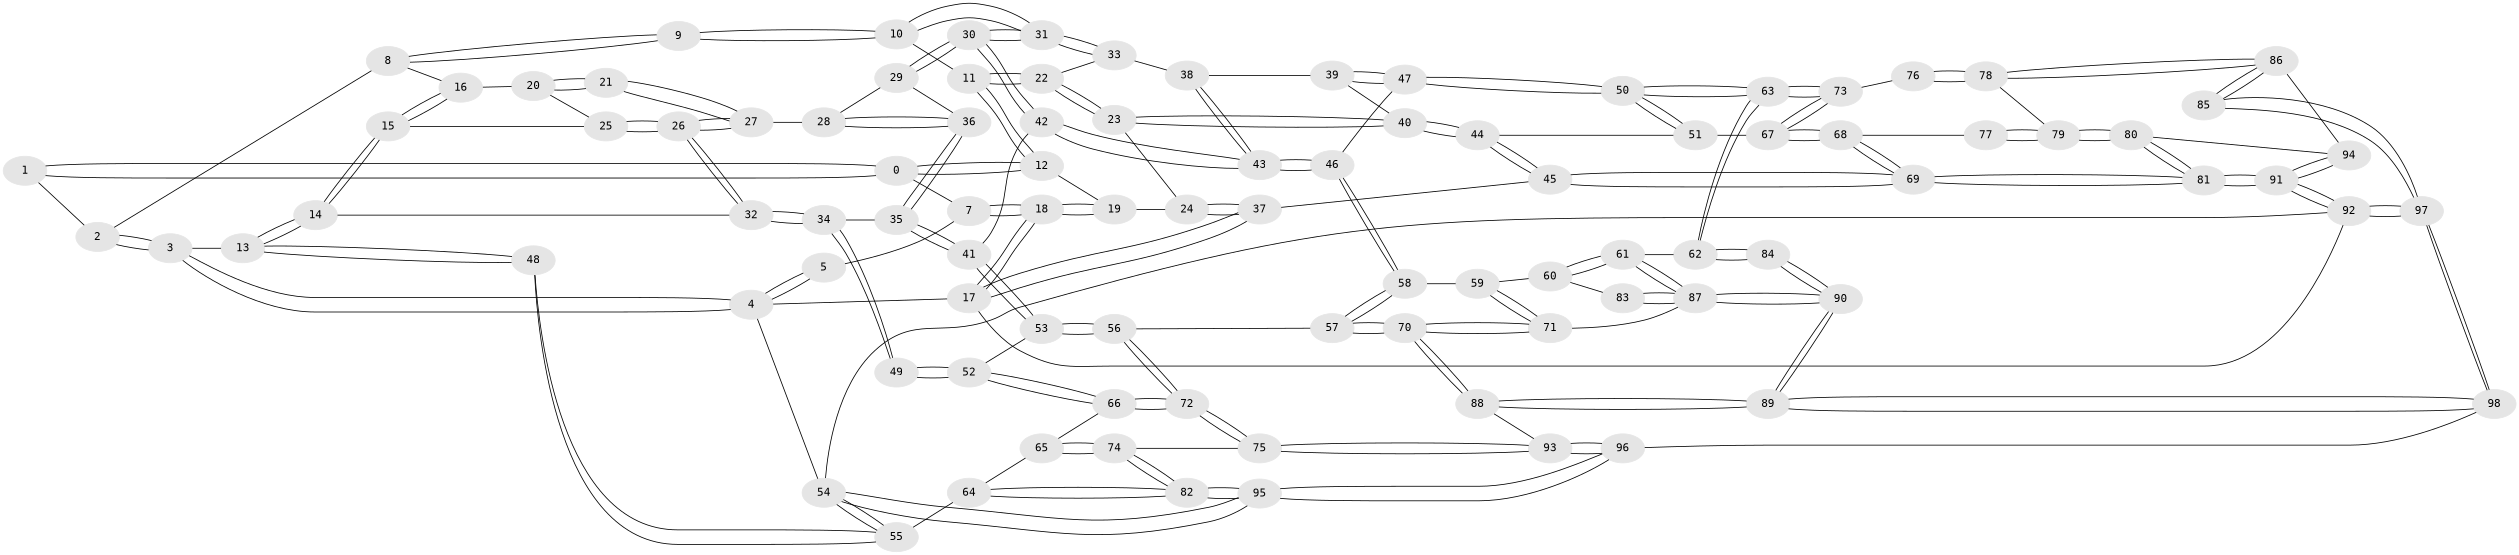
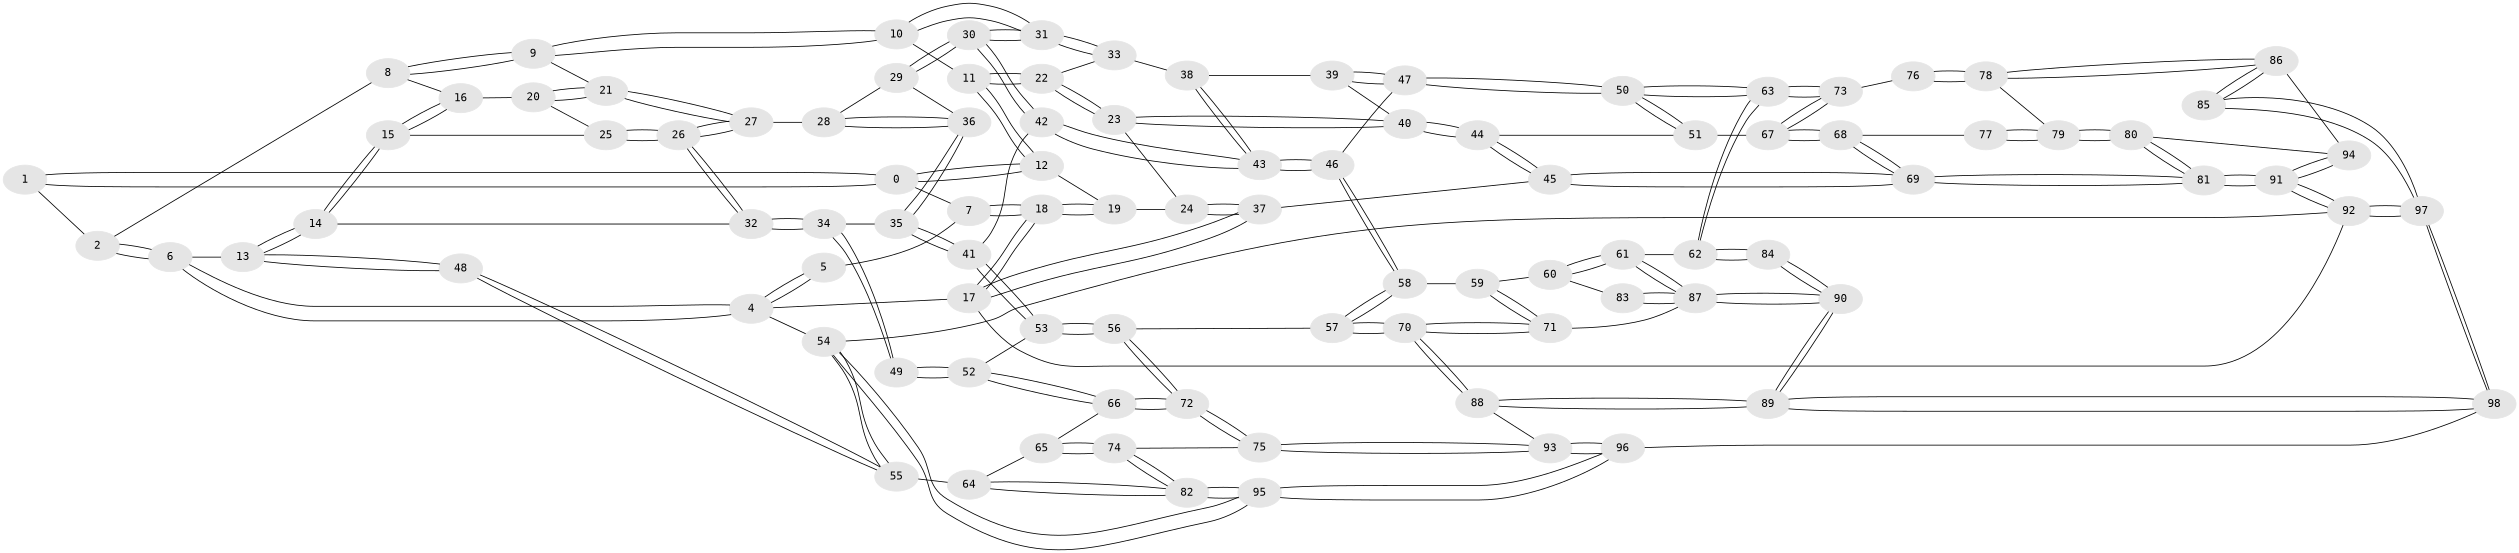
none -> (570, 72)
(170, 248) -> (170, 257)
